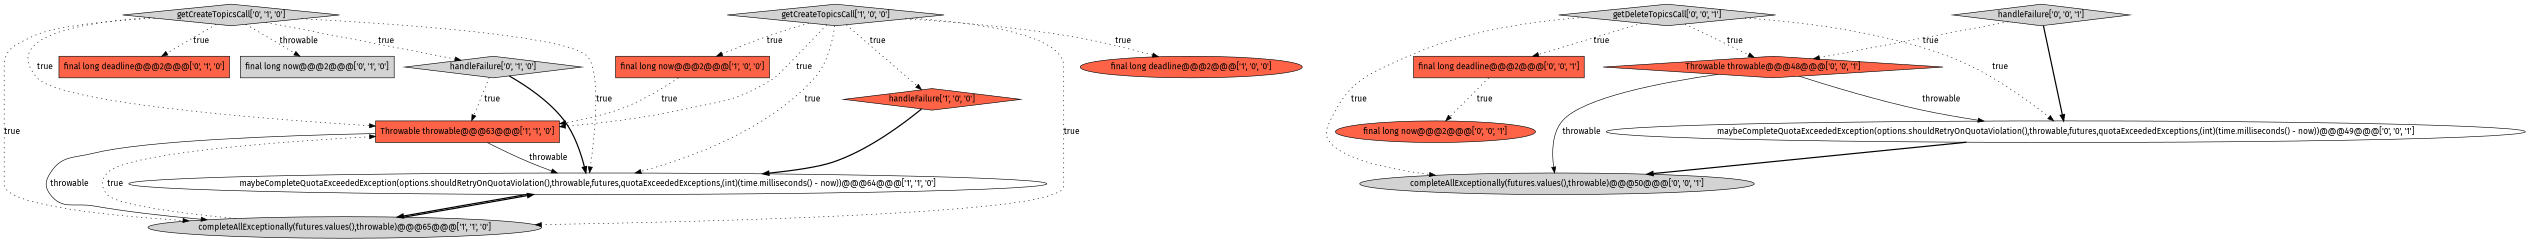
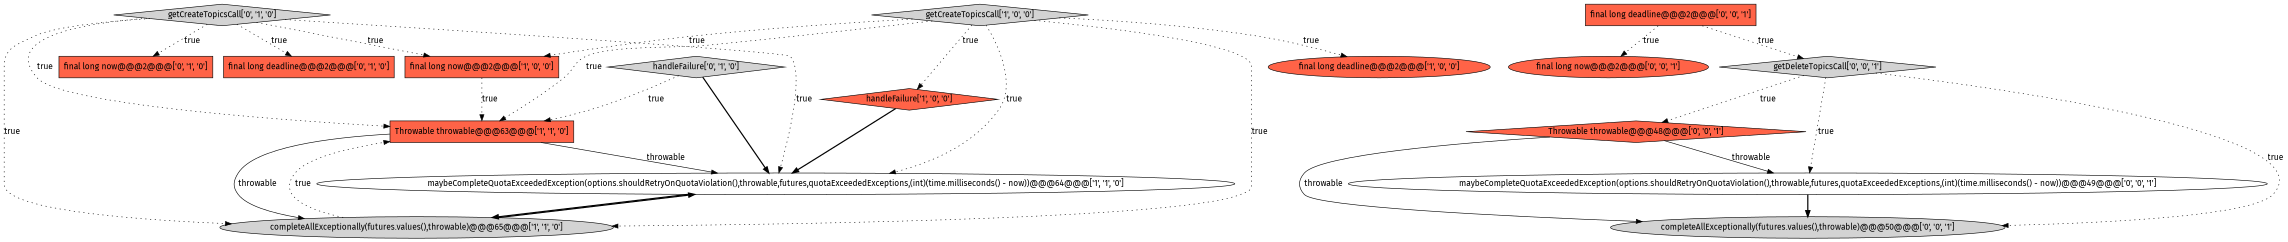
(2041, 15) -> none
(1590, 39) -> (1750, 41)
(299, 41) -> (192, 41)
(360, 41) -> (340, 39)
(317, 67) -> (136, 67)
